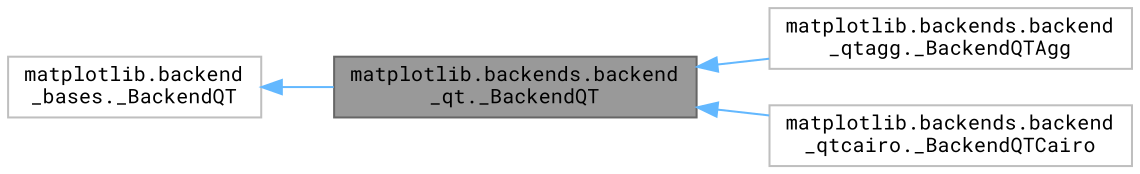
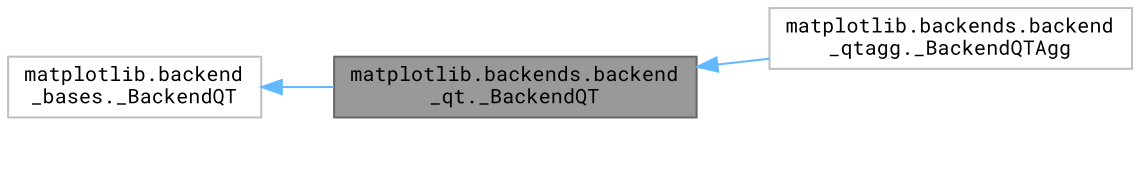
(951, 136) -> none
